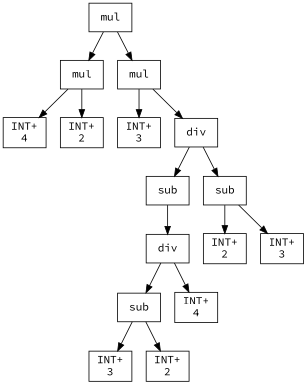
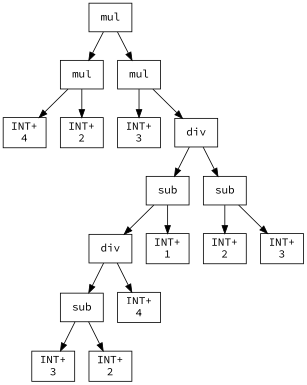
none -> (168, 249)
